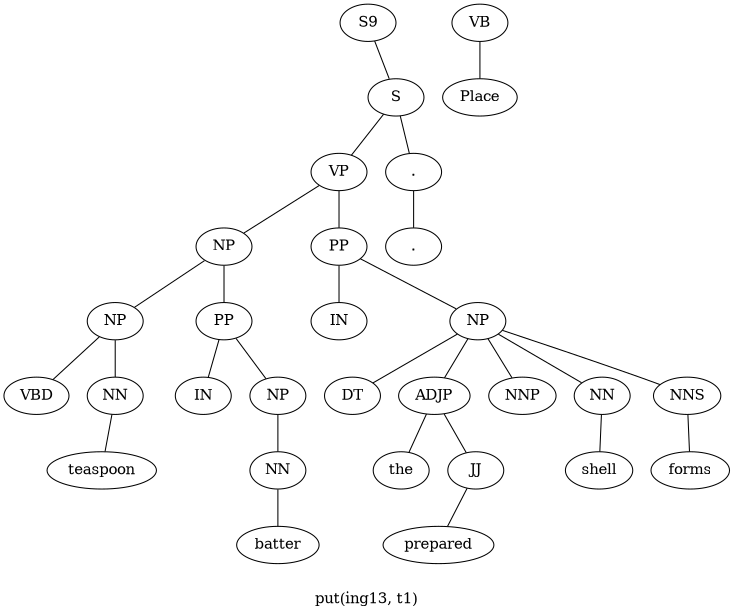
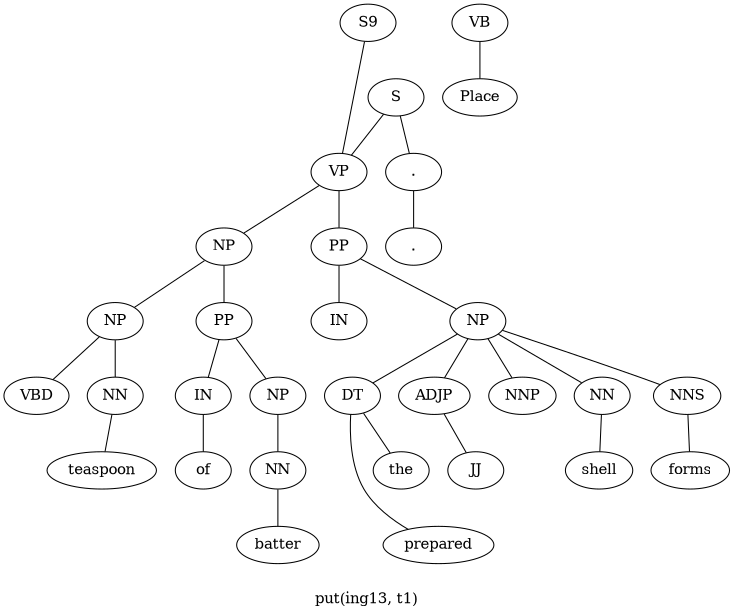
(382, 60) -> (354, 97)
(418, 433) -> (377, 433)
none -> (203, 470)
(457, 507) -> (360, 482)
